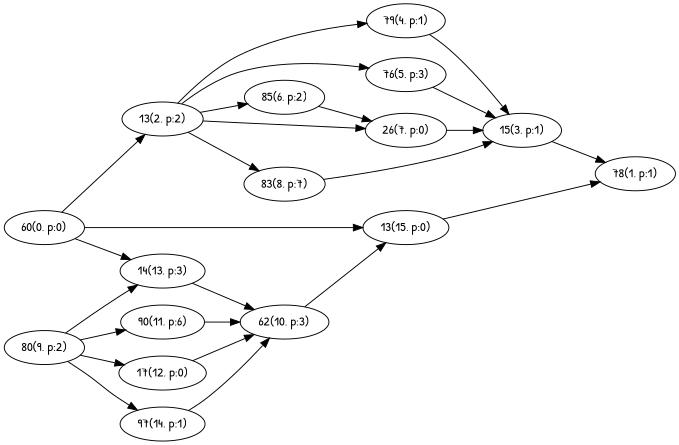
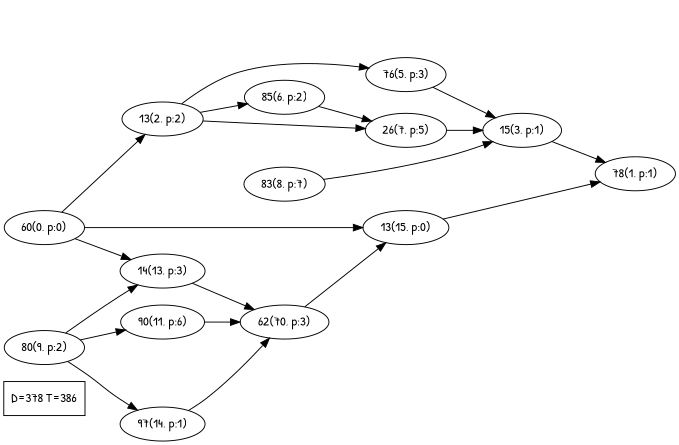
(406, 21) -> none
(406, 130) -> (406, 130)
(219, 149) -> none
(285, 322) -> (285, 322)
(163, 373) -> none
none -> (44, 399)
